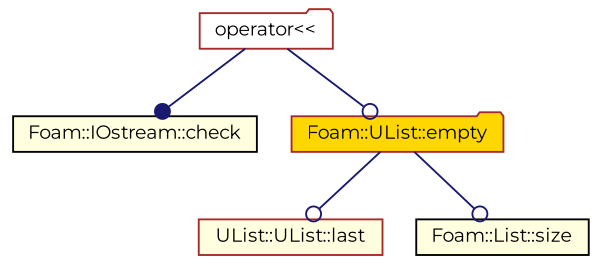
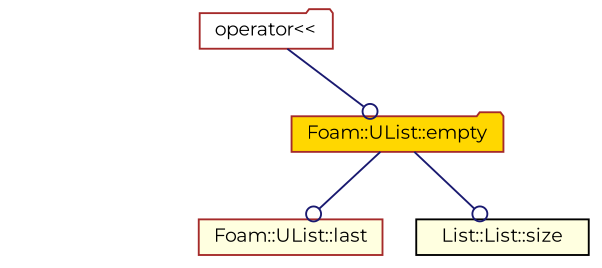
(135, 134) -> none
(291, 237) -> (291, 237)
(502, 237) -> (502, 237)
